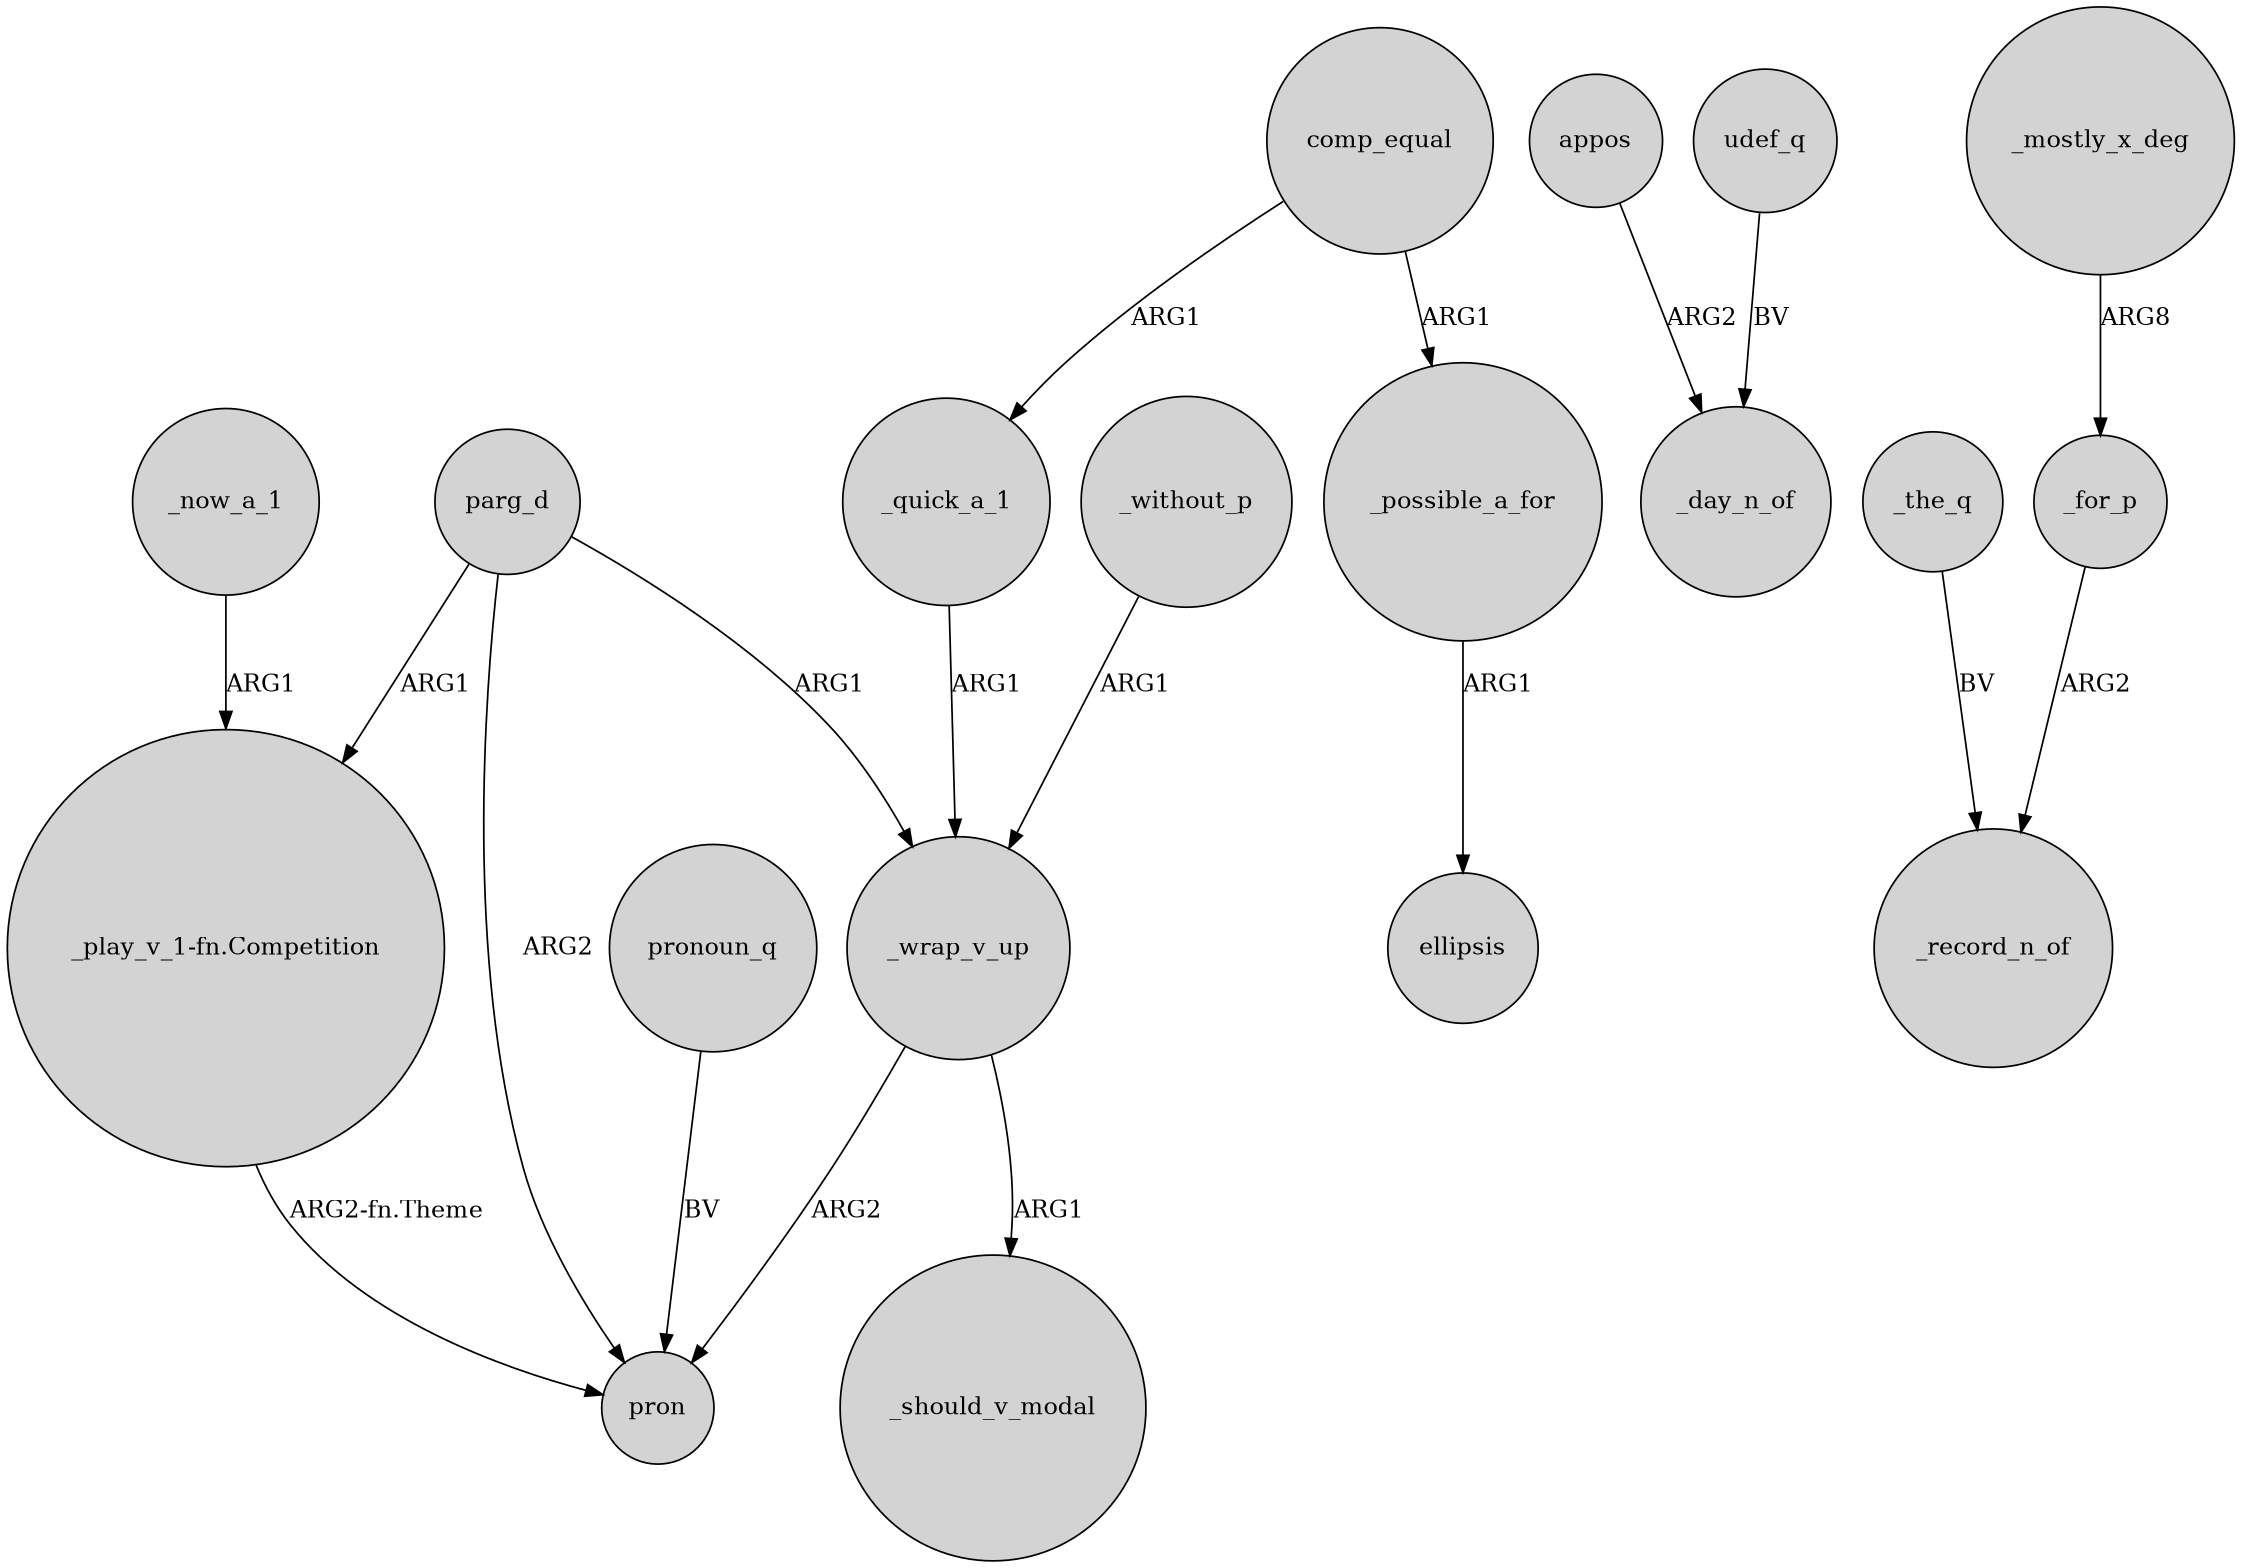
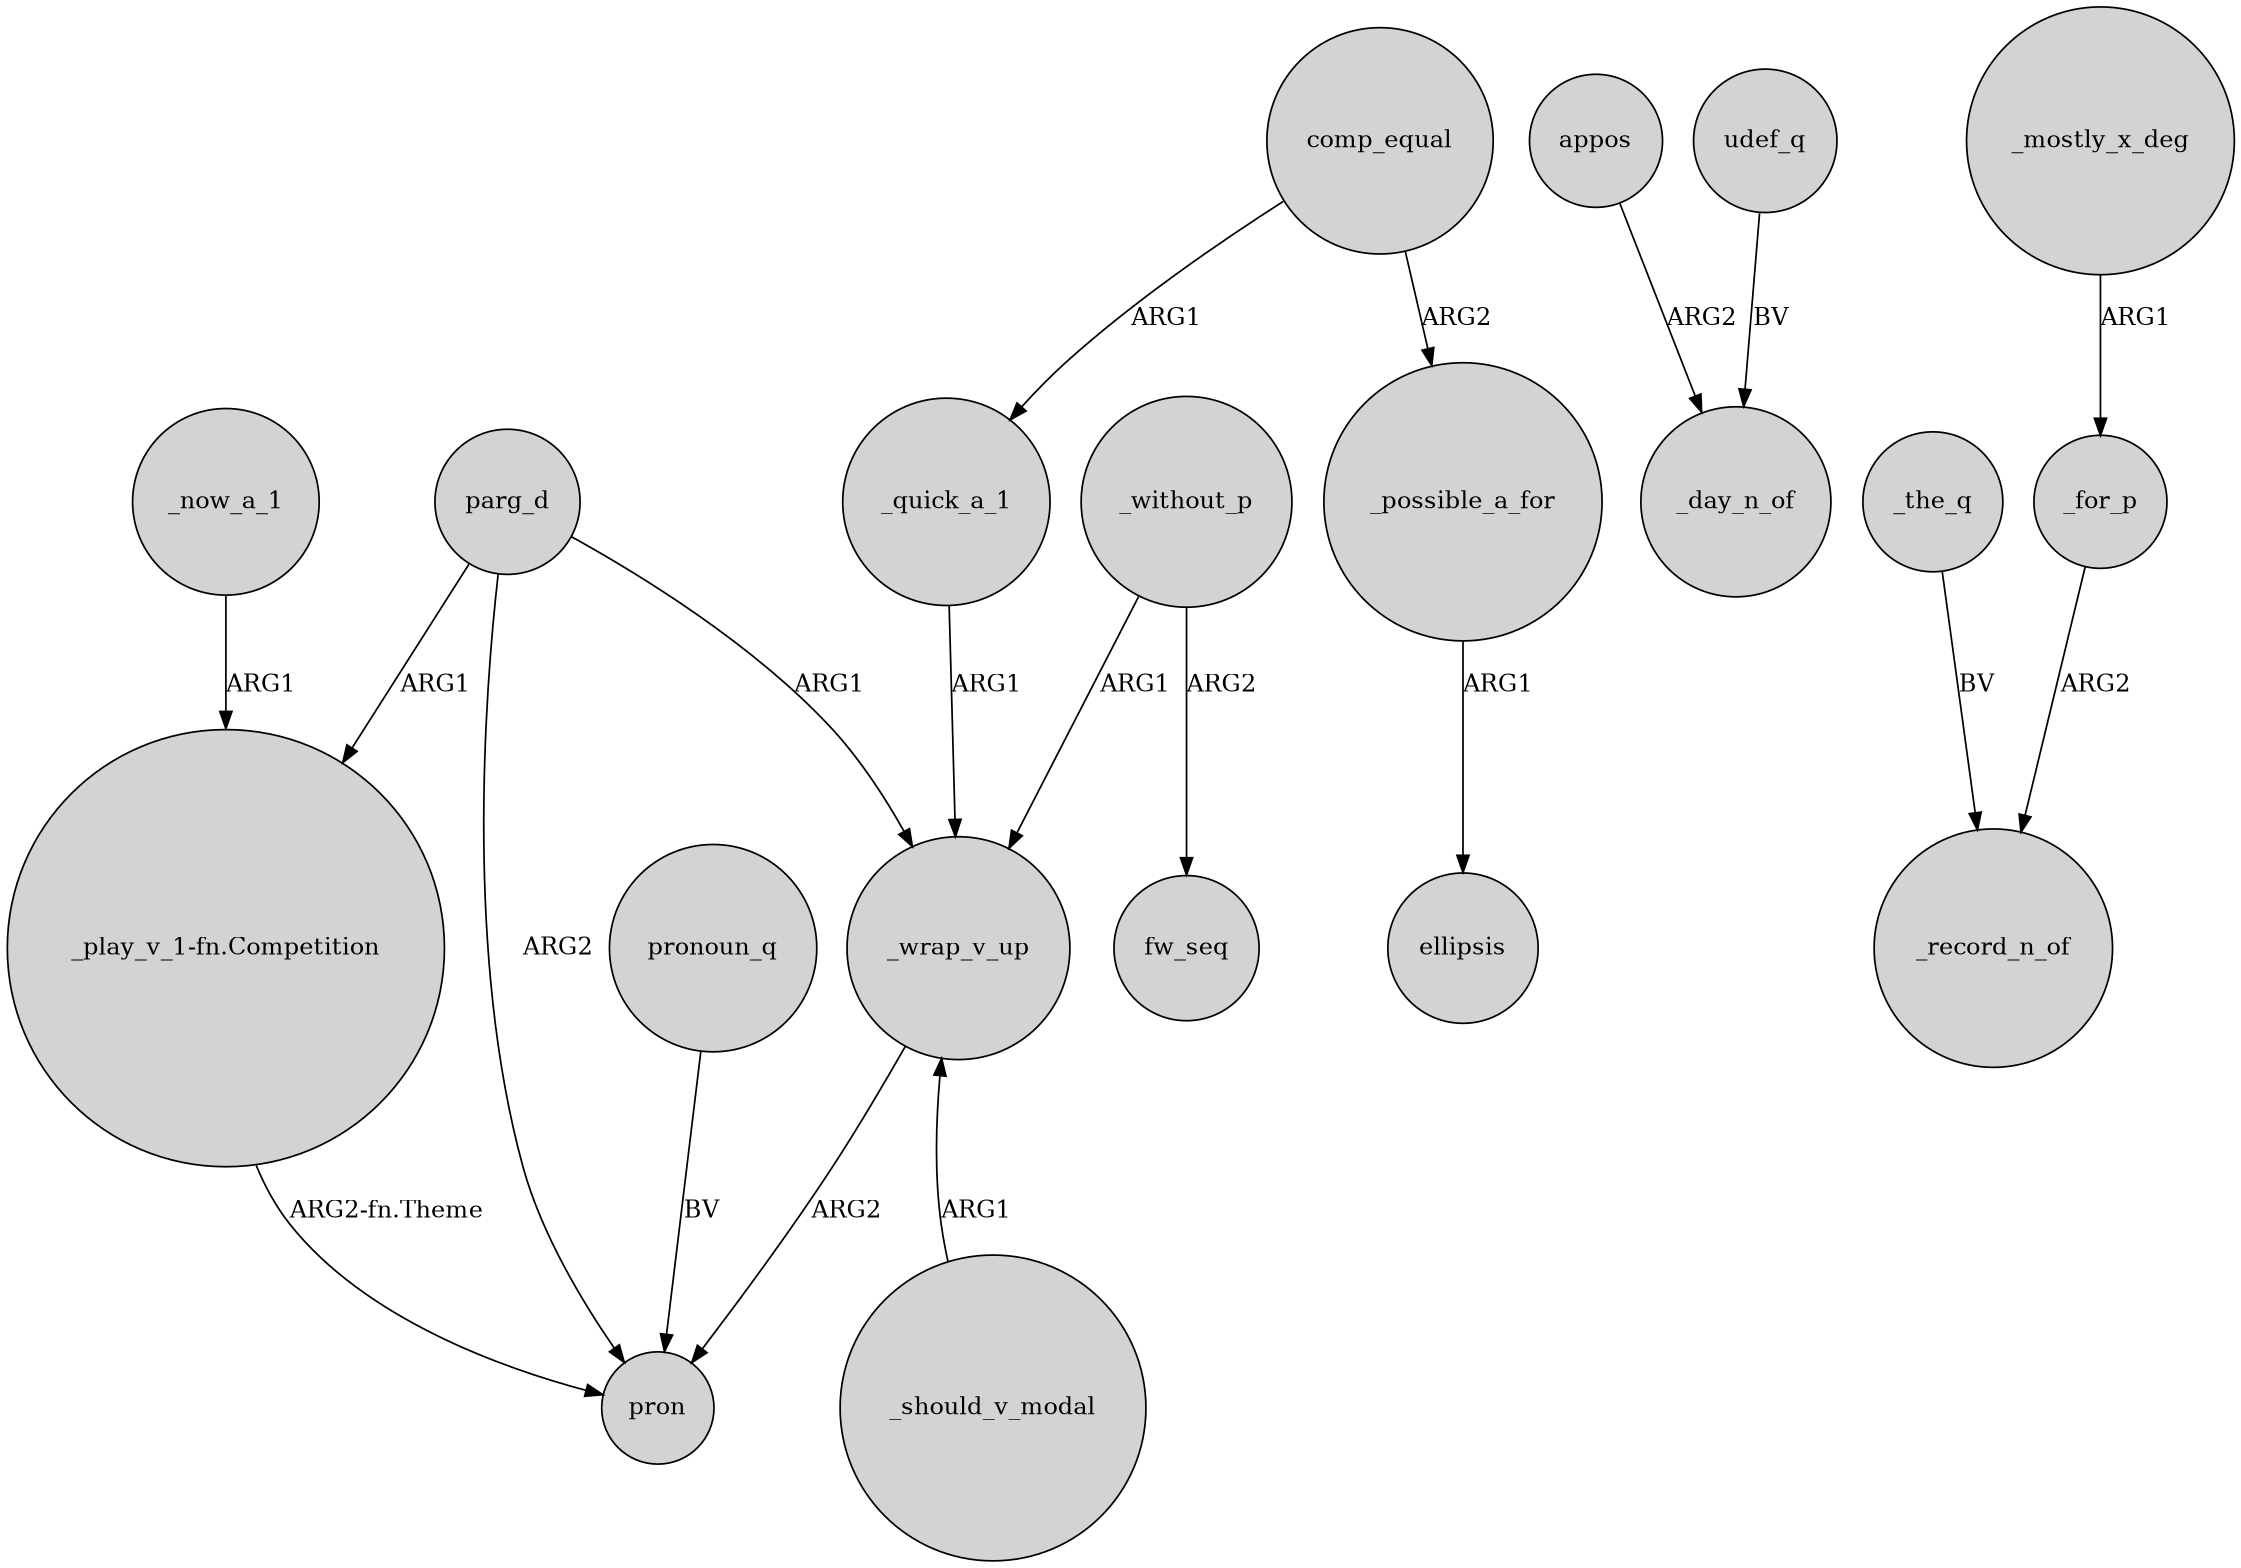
(1457, 318) -> (1457, 318)
(2136, 318) -> (2136, 318)
none -> (1187, 948)
(1009, 1146) -> (937, 1169)
